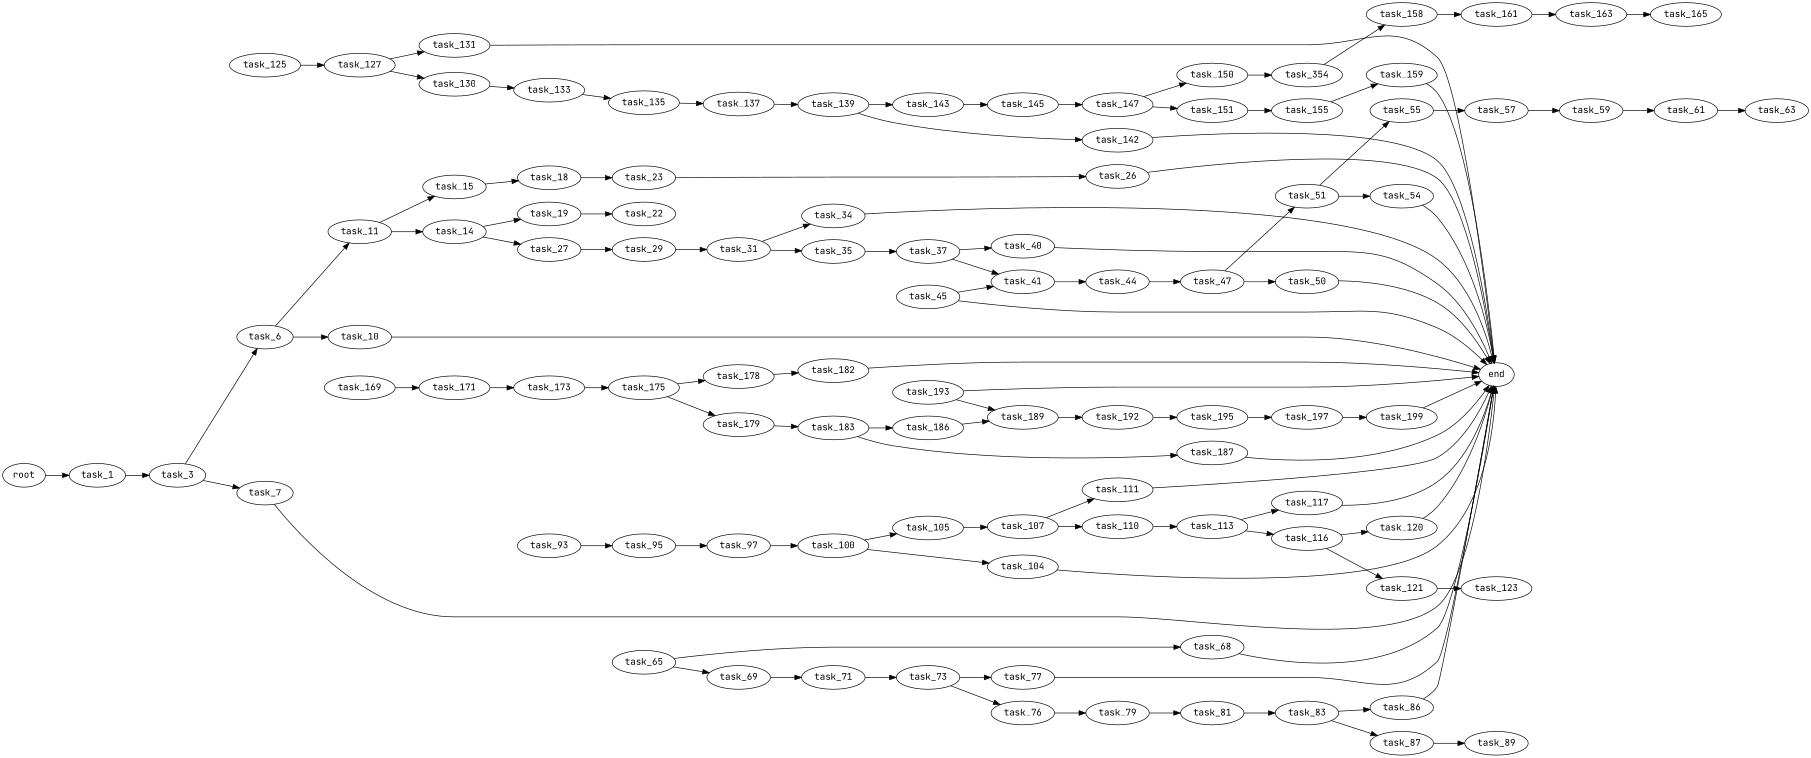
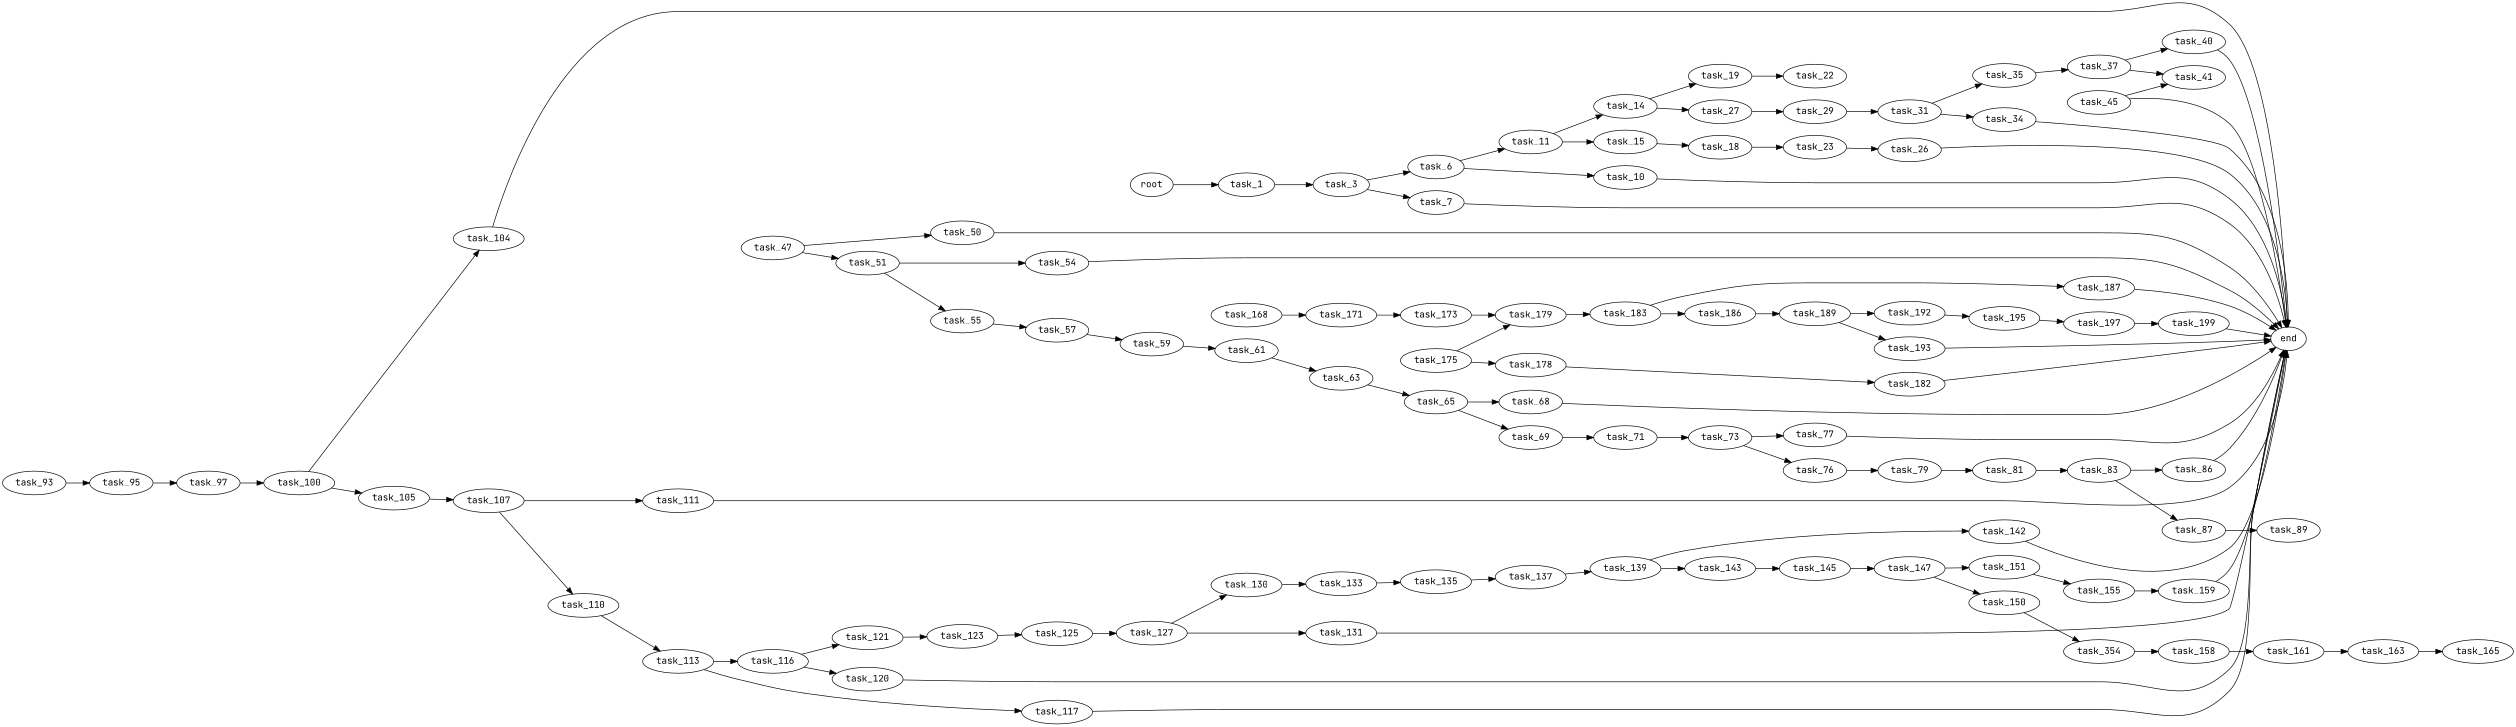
(1118, 282) -> none
(360, 388) -> (1246, 315)
(593, 388) -> (1480, 315)
none -> (1385, 389)
(972, 404) -> (1859, 330)
none -> (1006, 635)
